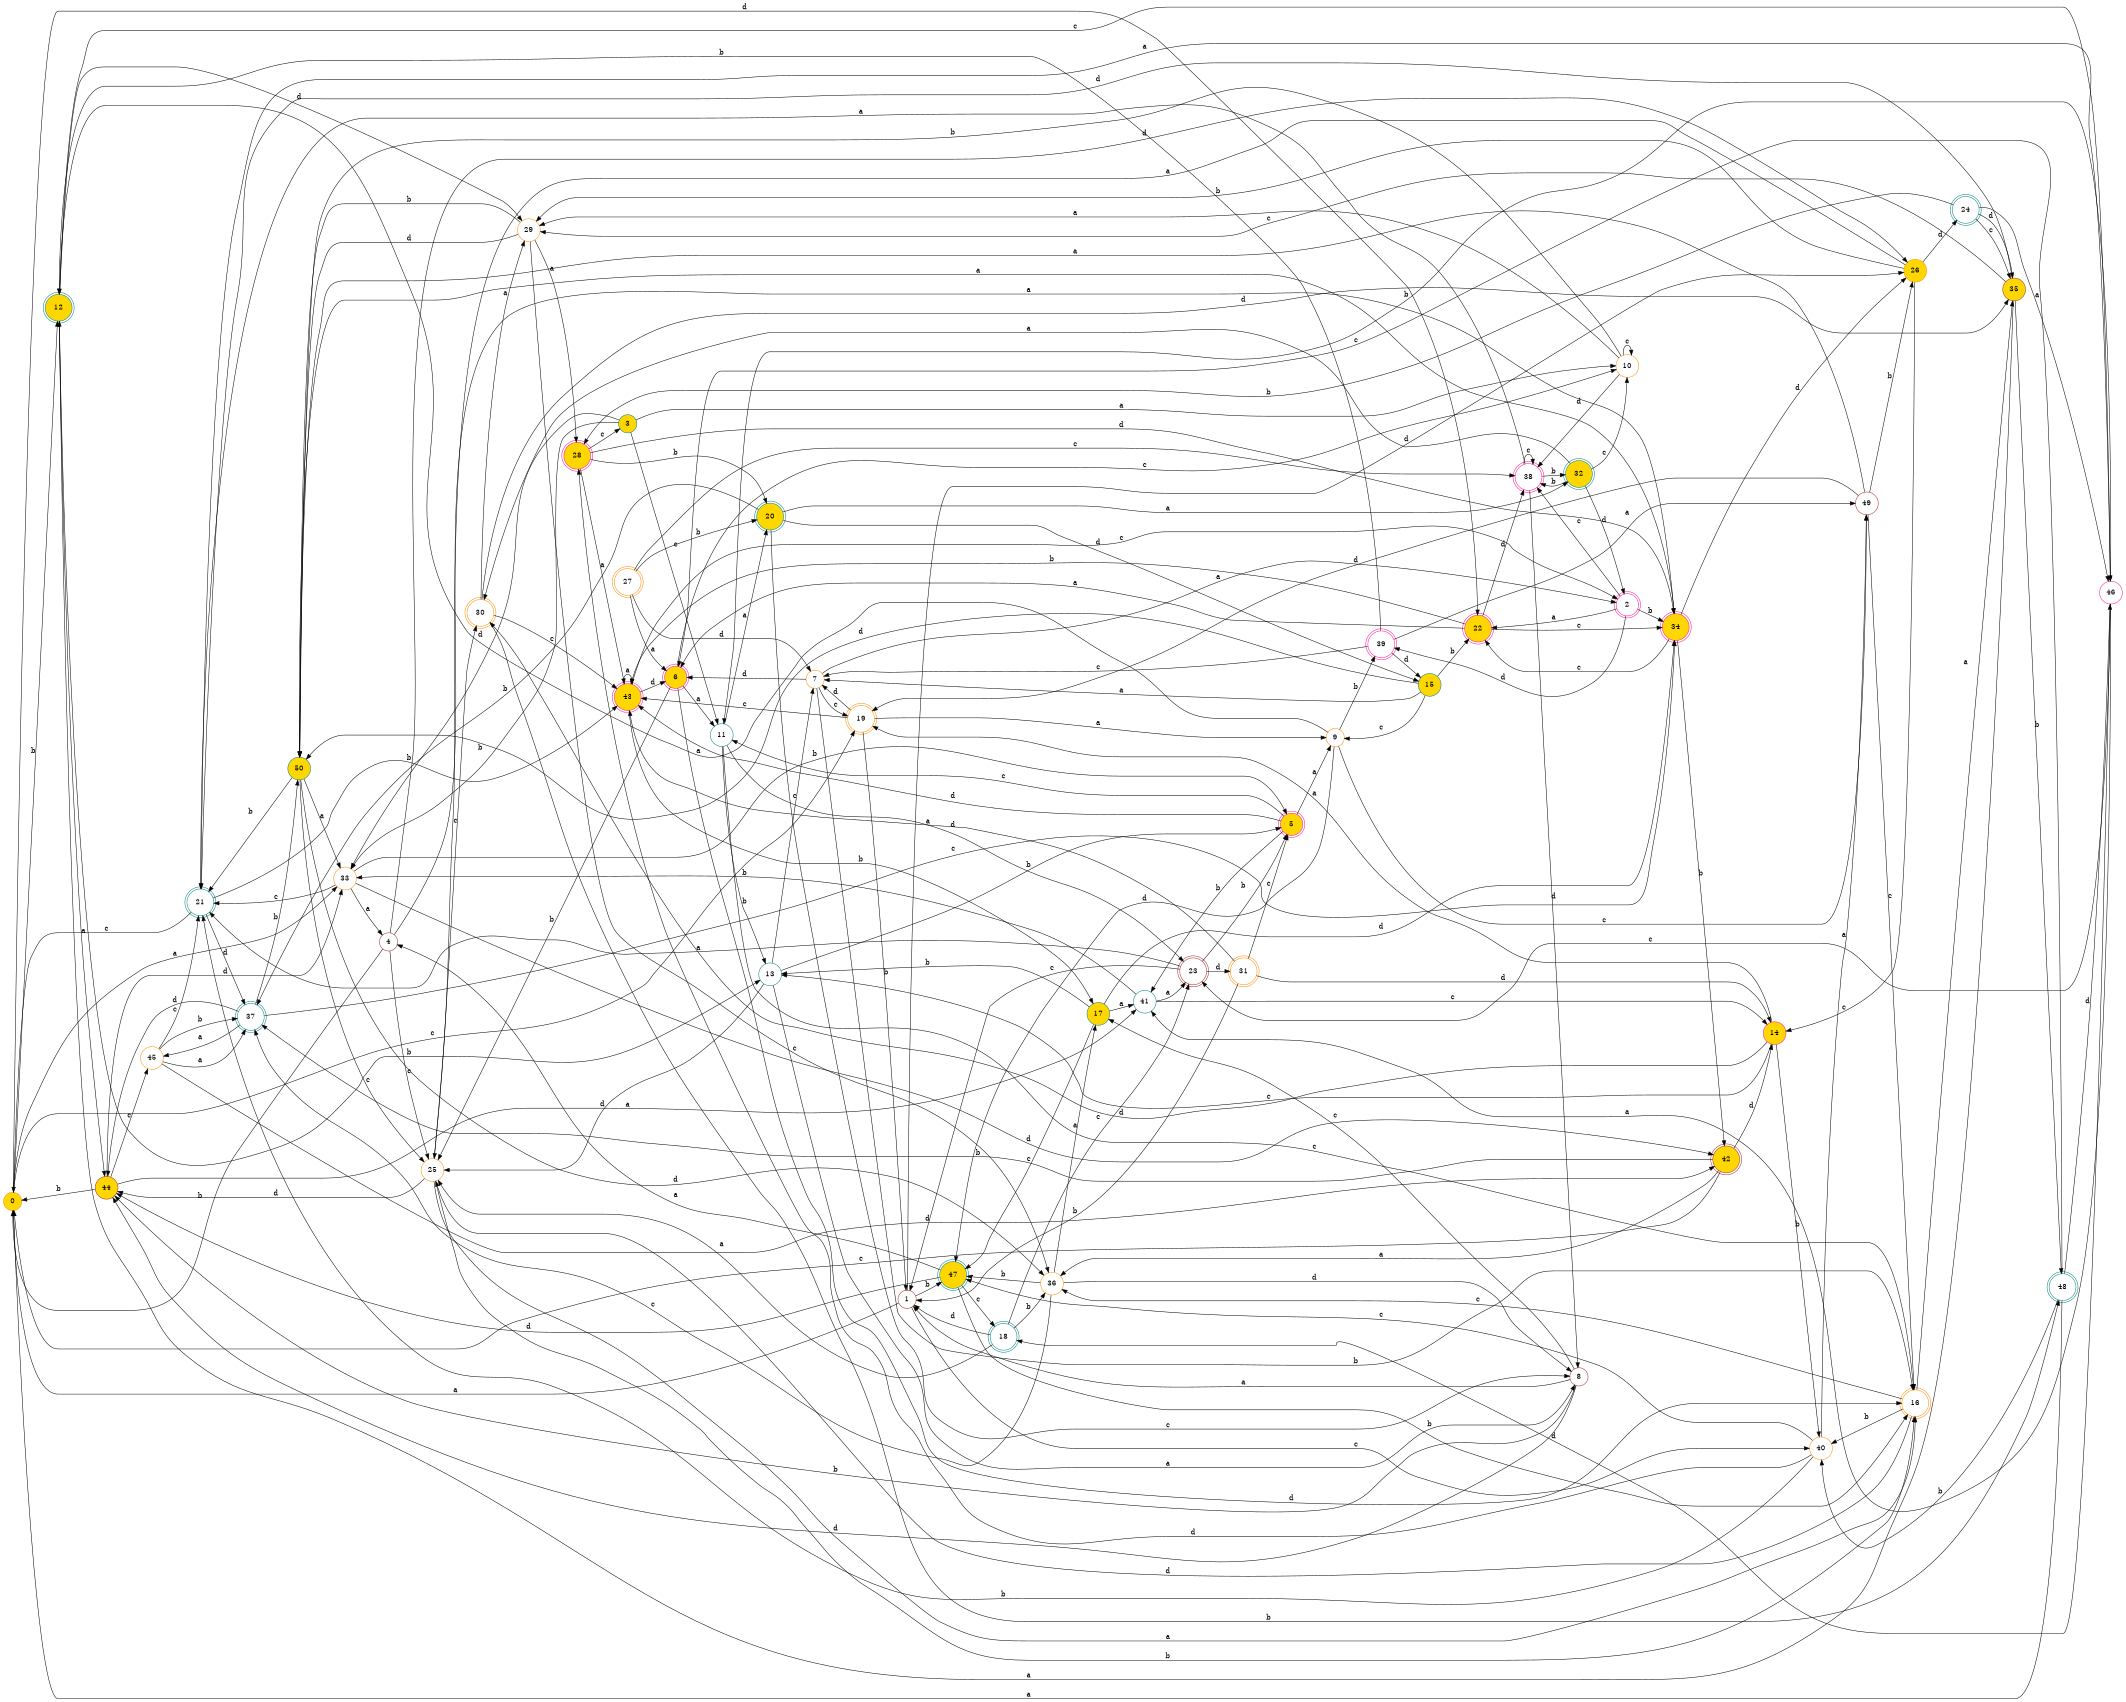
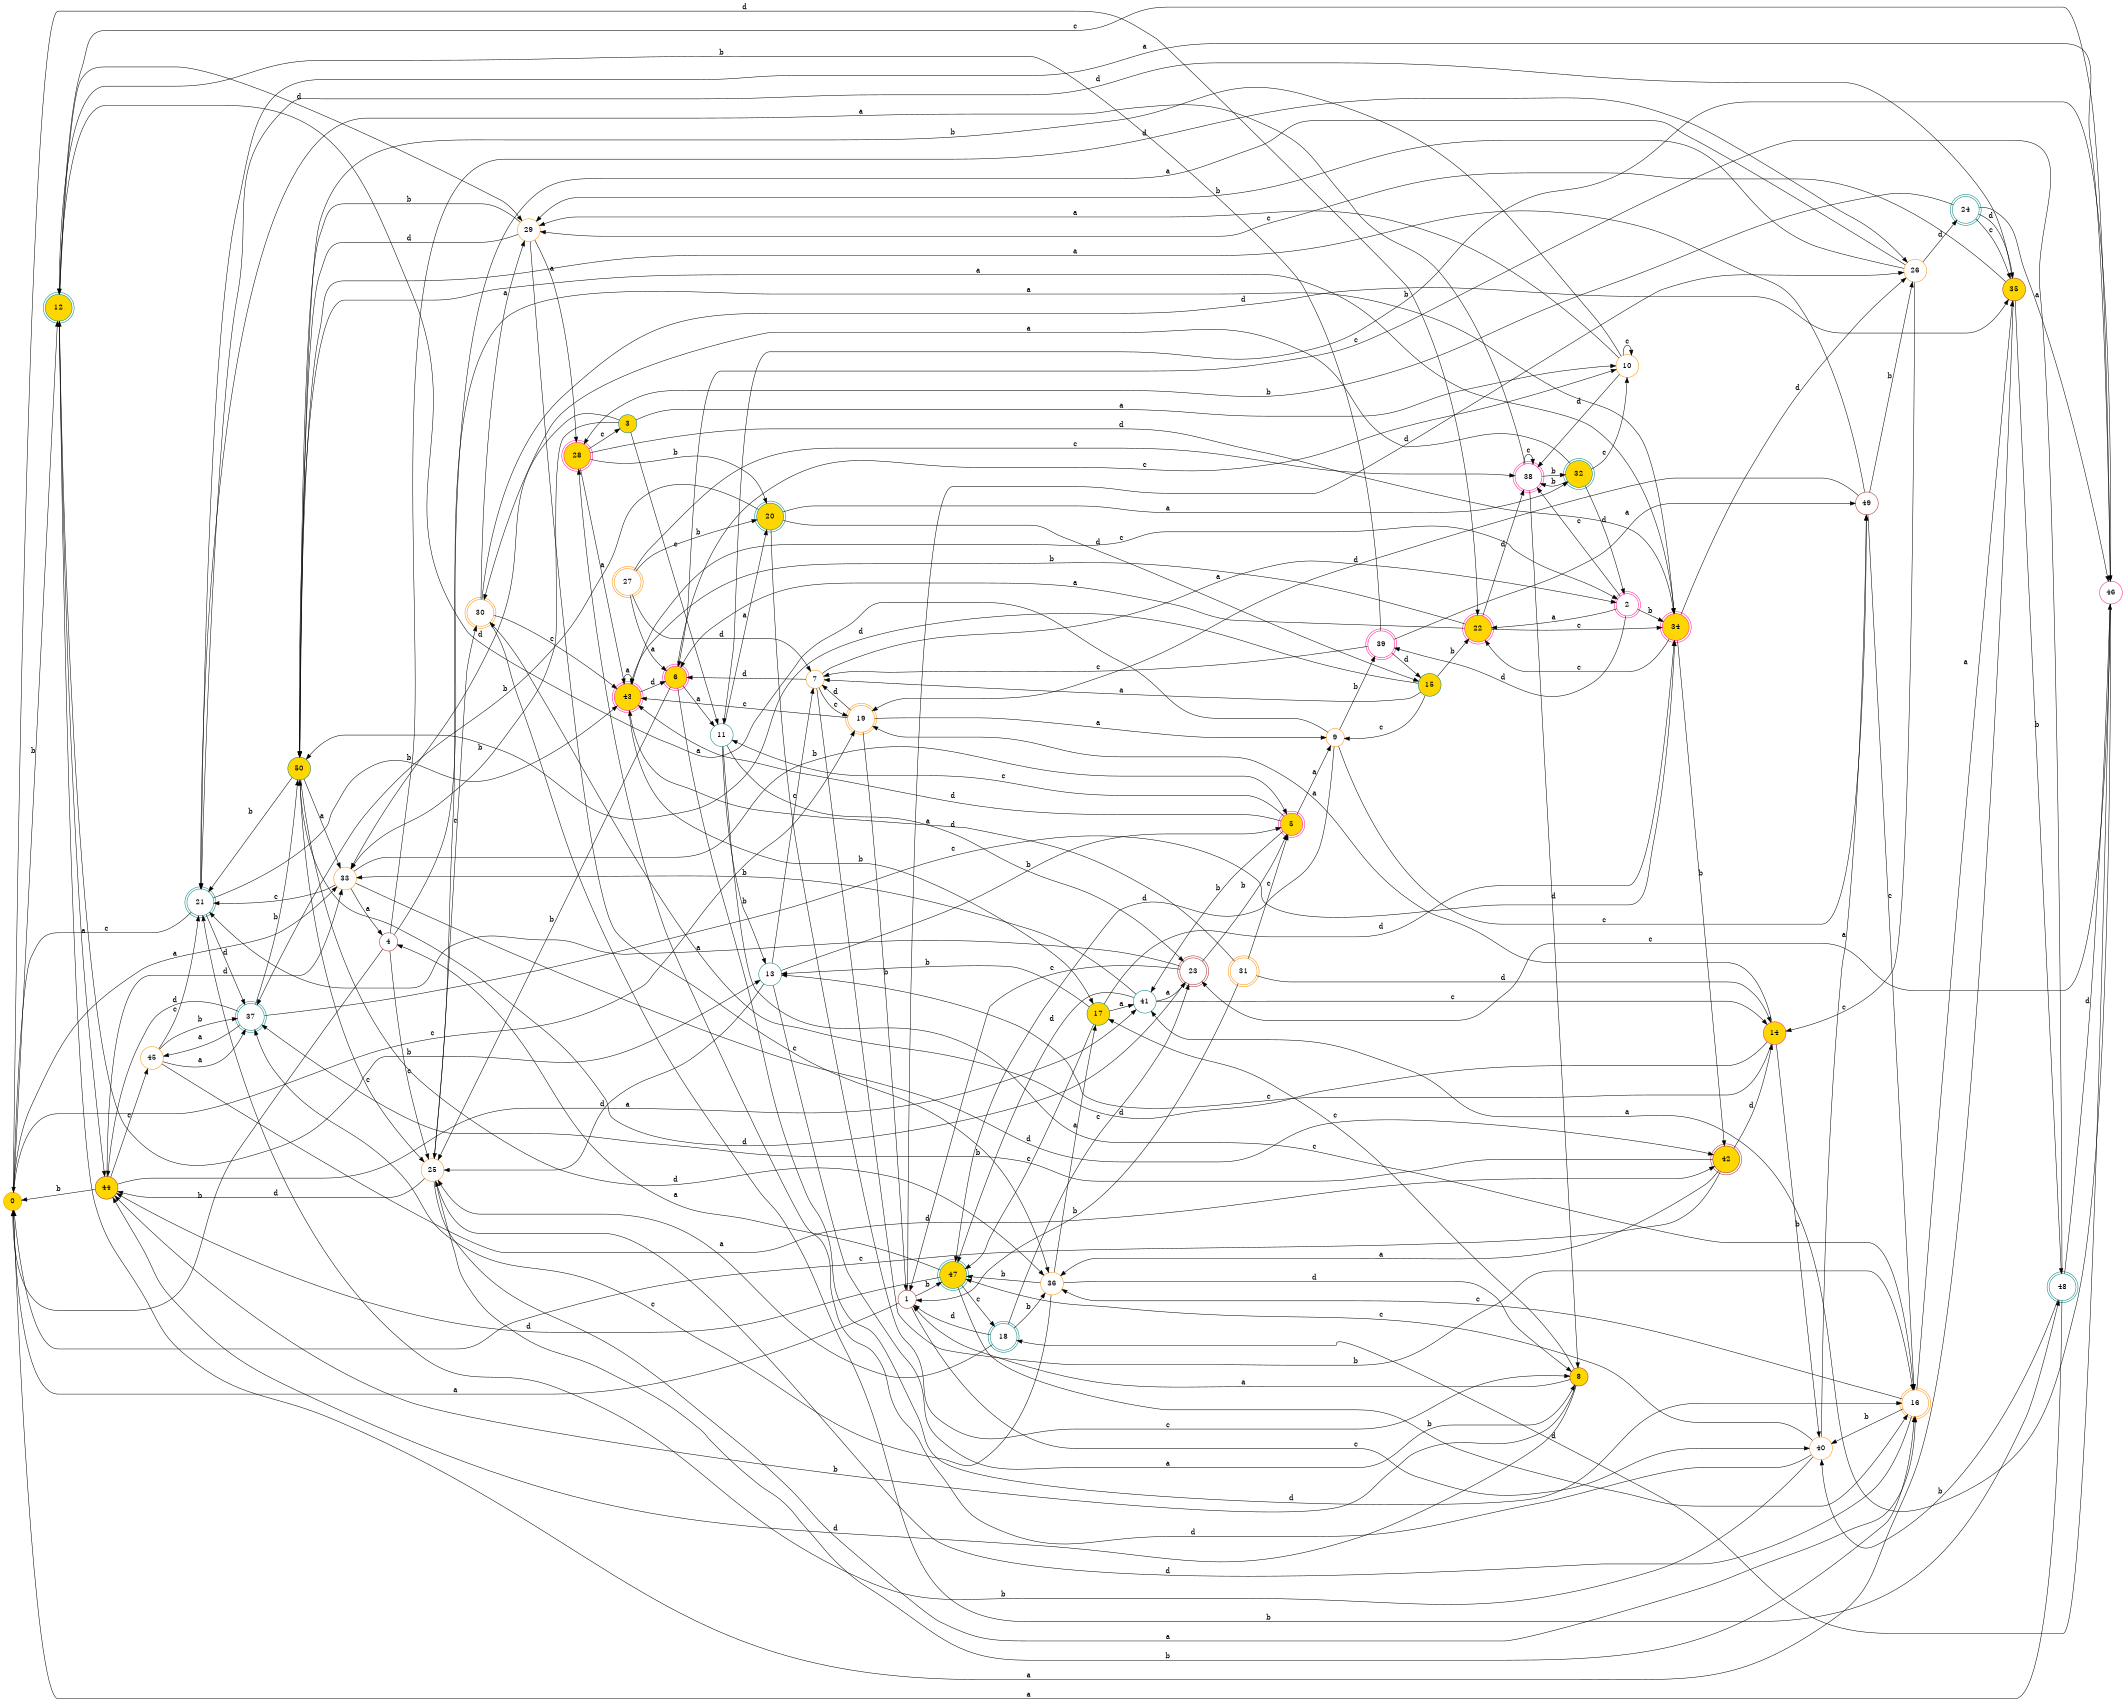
(1915, 271) -> (1915, 271)
(1216, 971) -> (681, 1140)
none -> (1021, 1099)
(1579, 1377) -> (1579, 1377)
